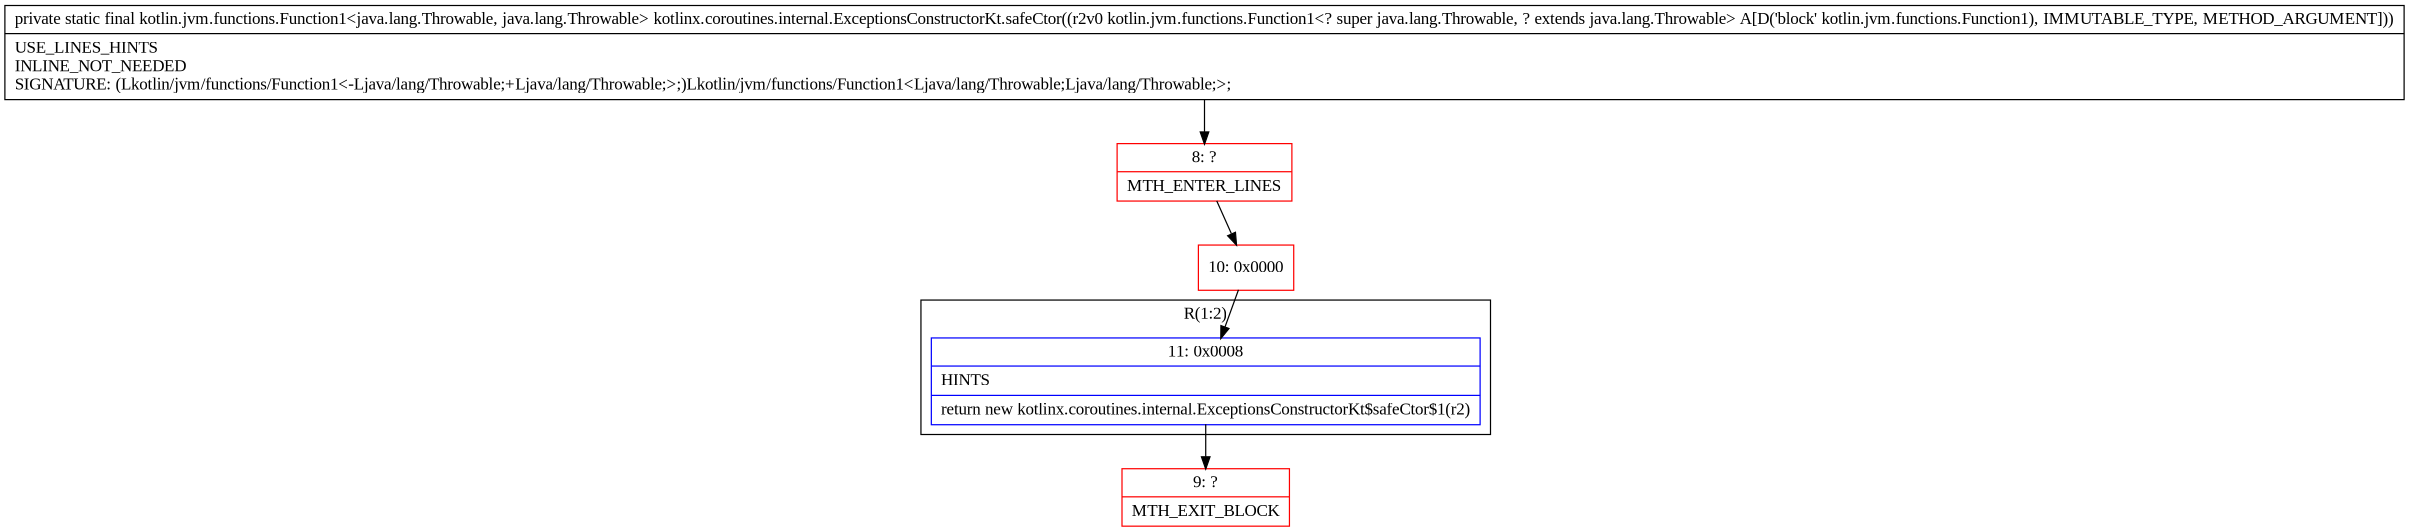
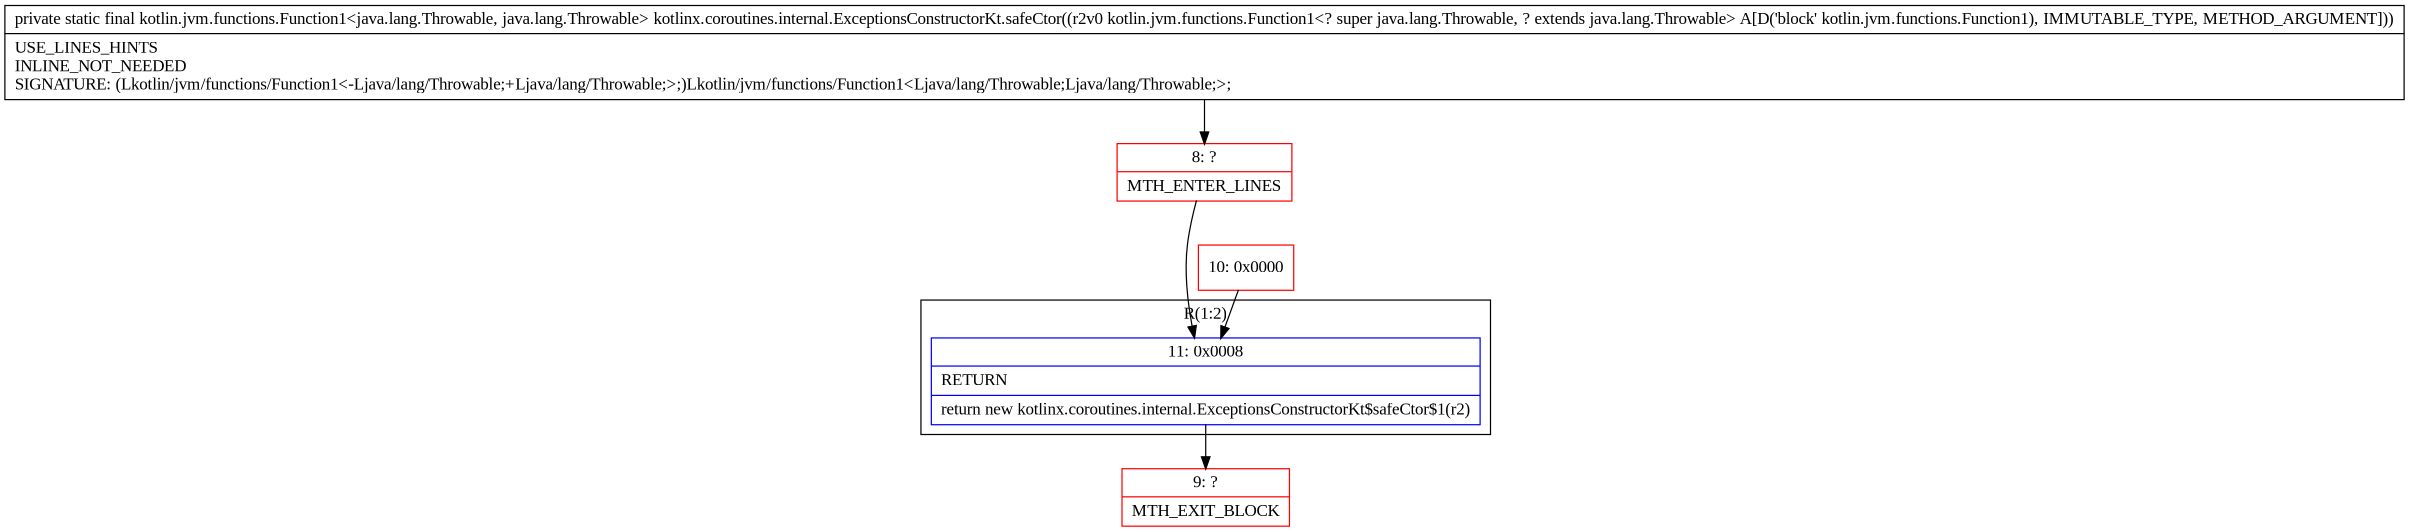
(1224, 217) -> (1186, 263)
(966, 380) -> (975, 380)
